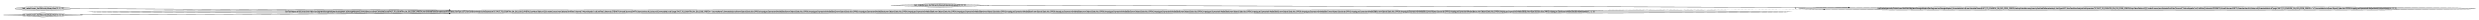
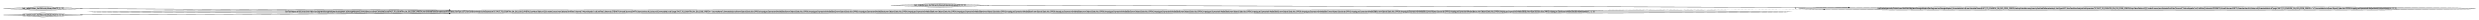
(43, 9) -> (43, 9)
